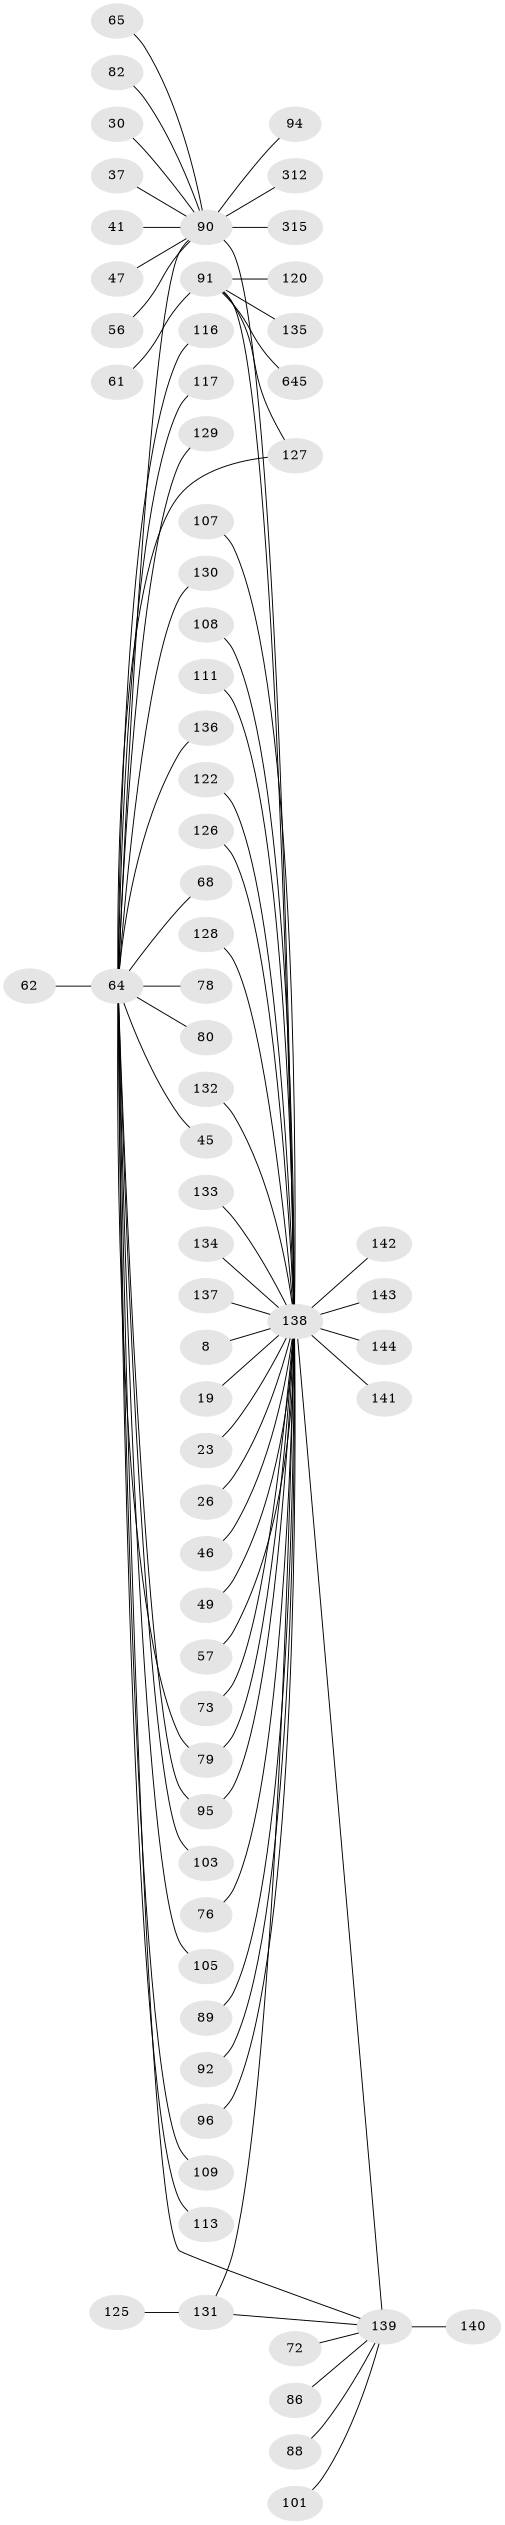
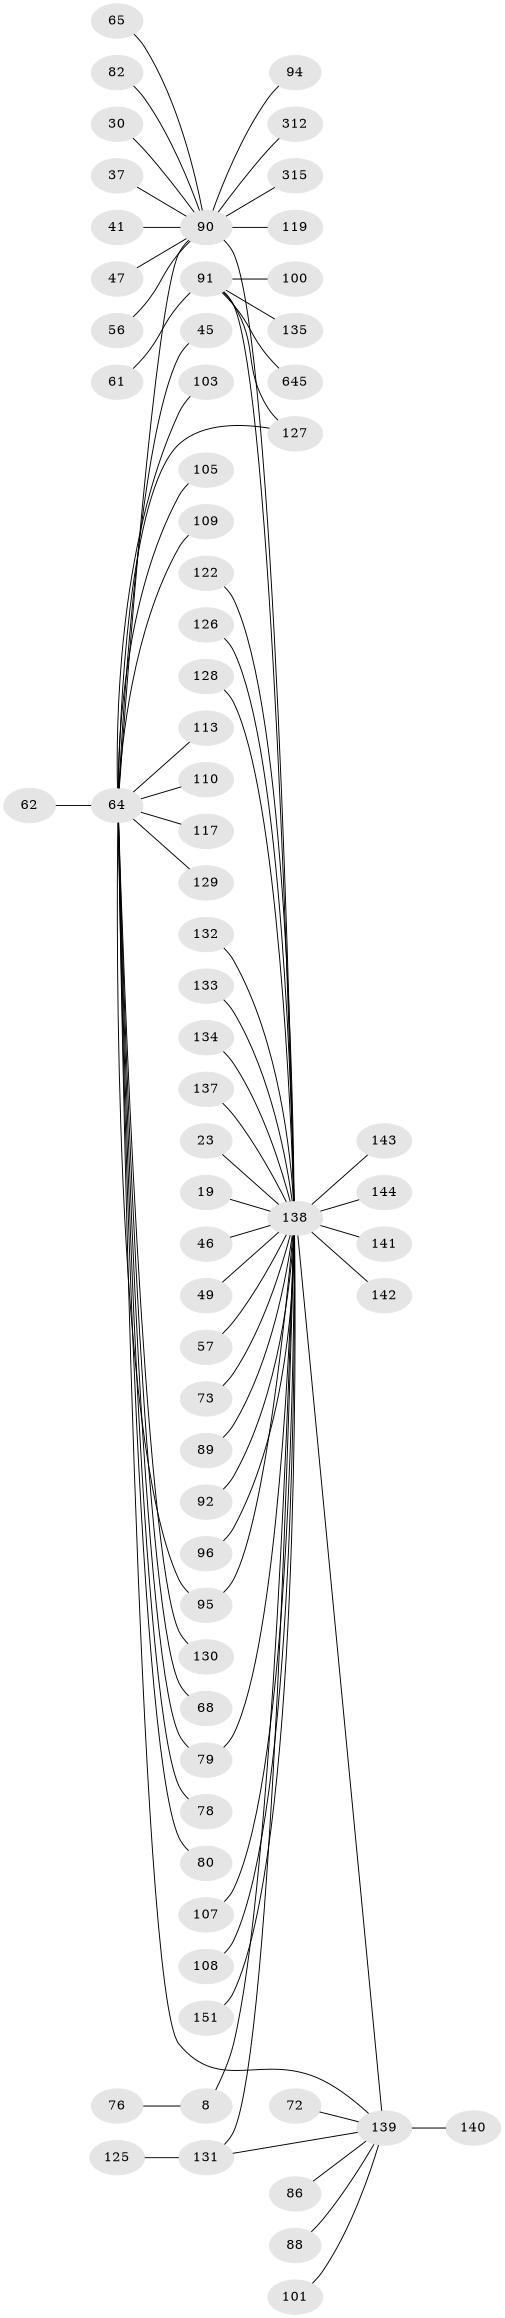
none -> (295, 227)
(295, 279) -> (295, 279)
(206, 331) -> (206, 780)
(206, 677) -> (206, 2018)
(206, 728) -> none
(206, 1502) -> none
(279, 1639) -> (162, 2106)
